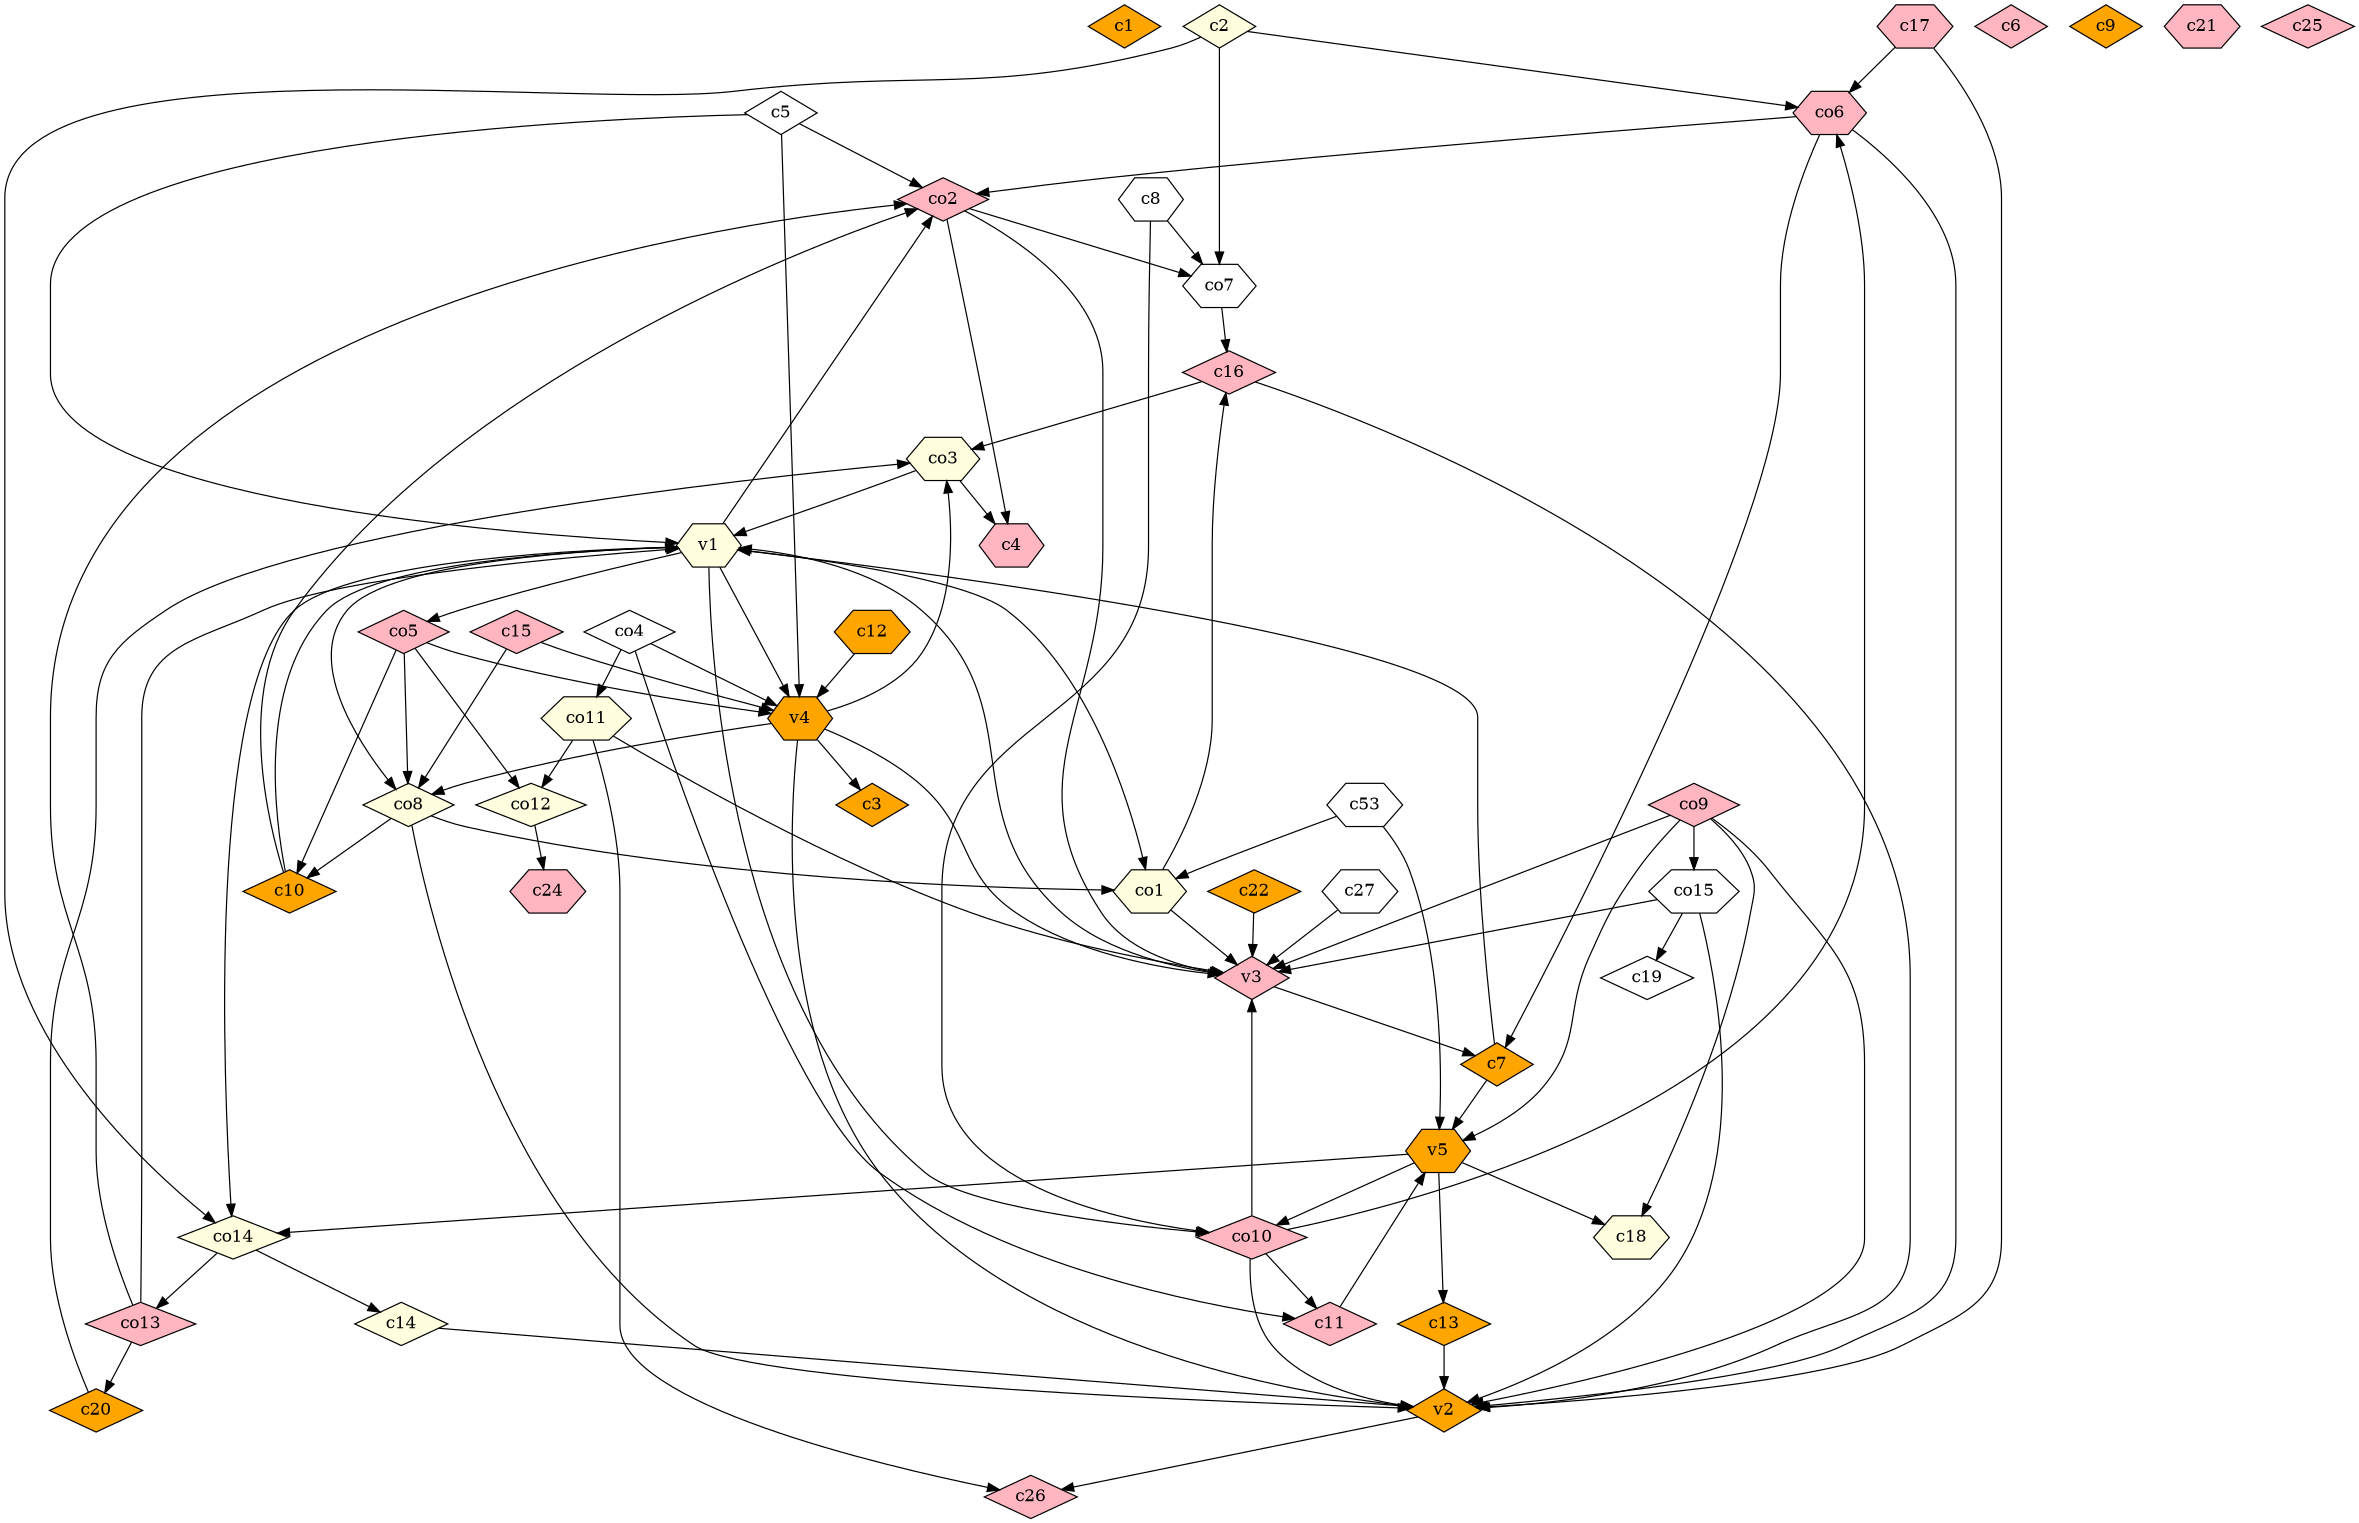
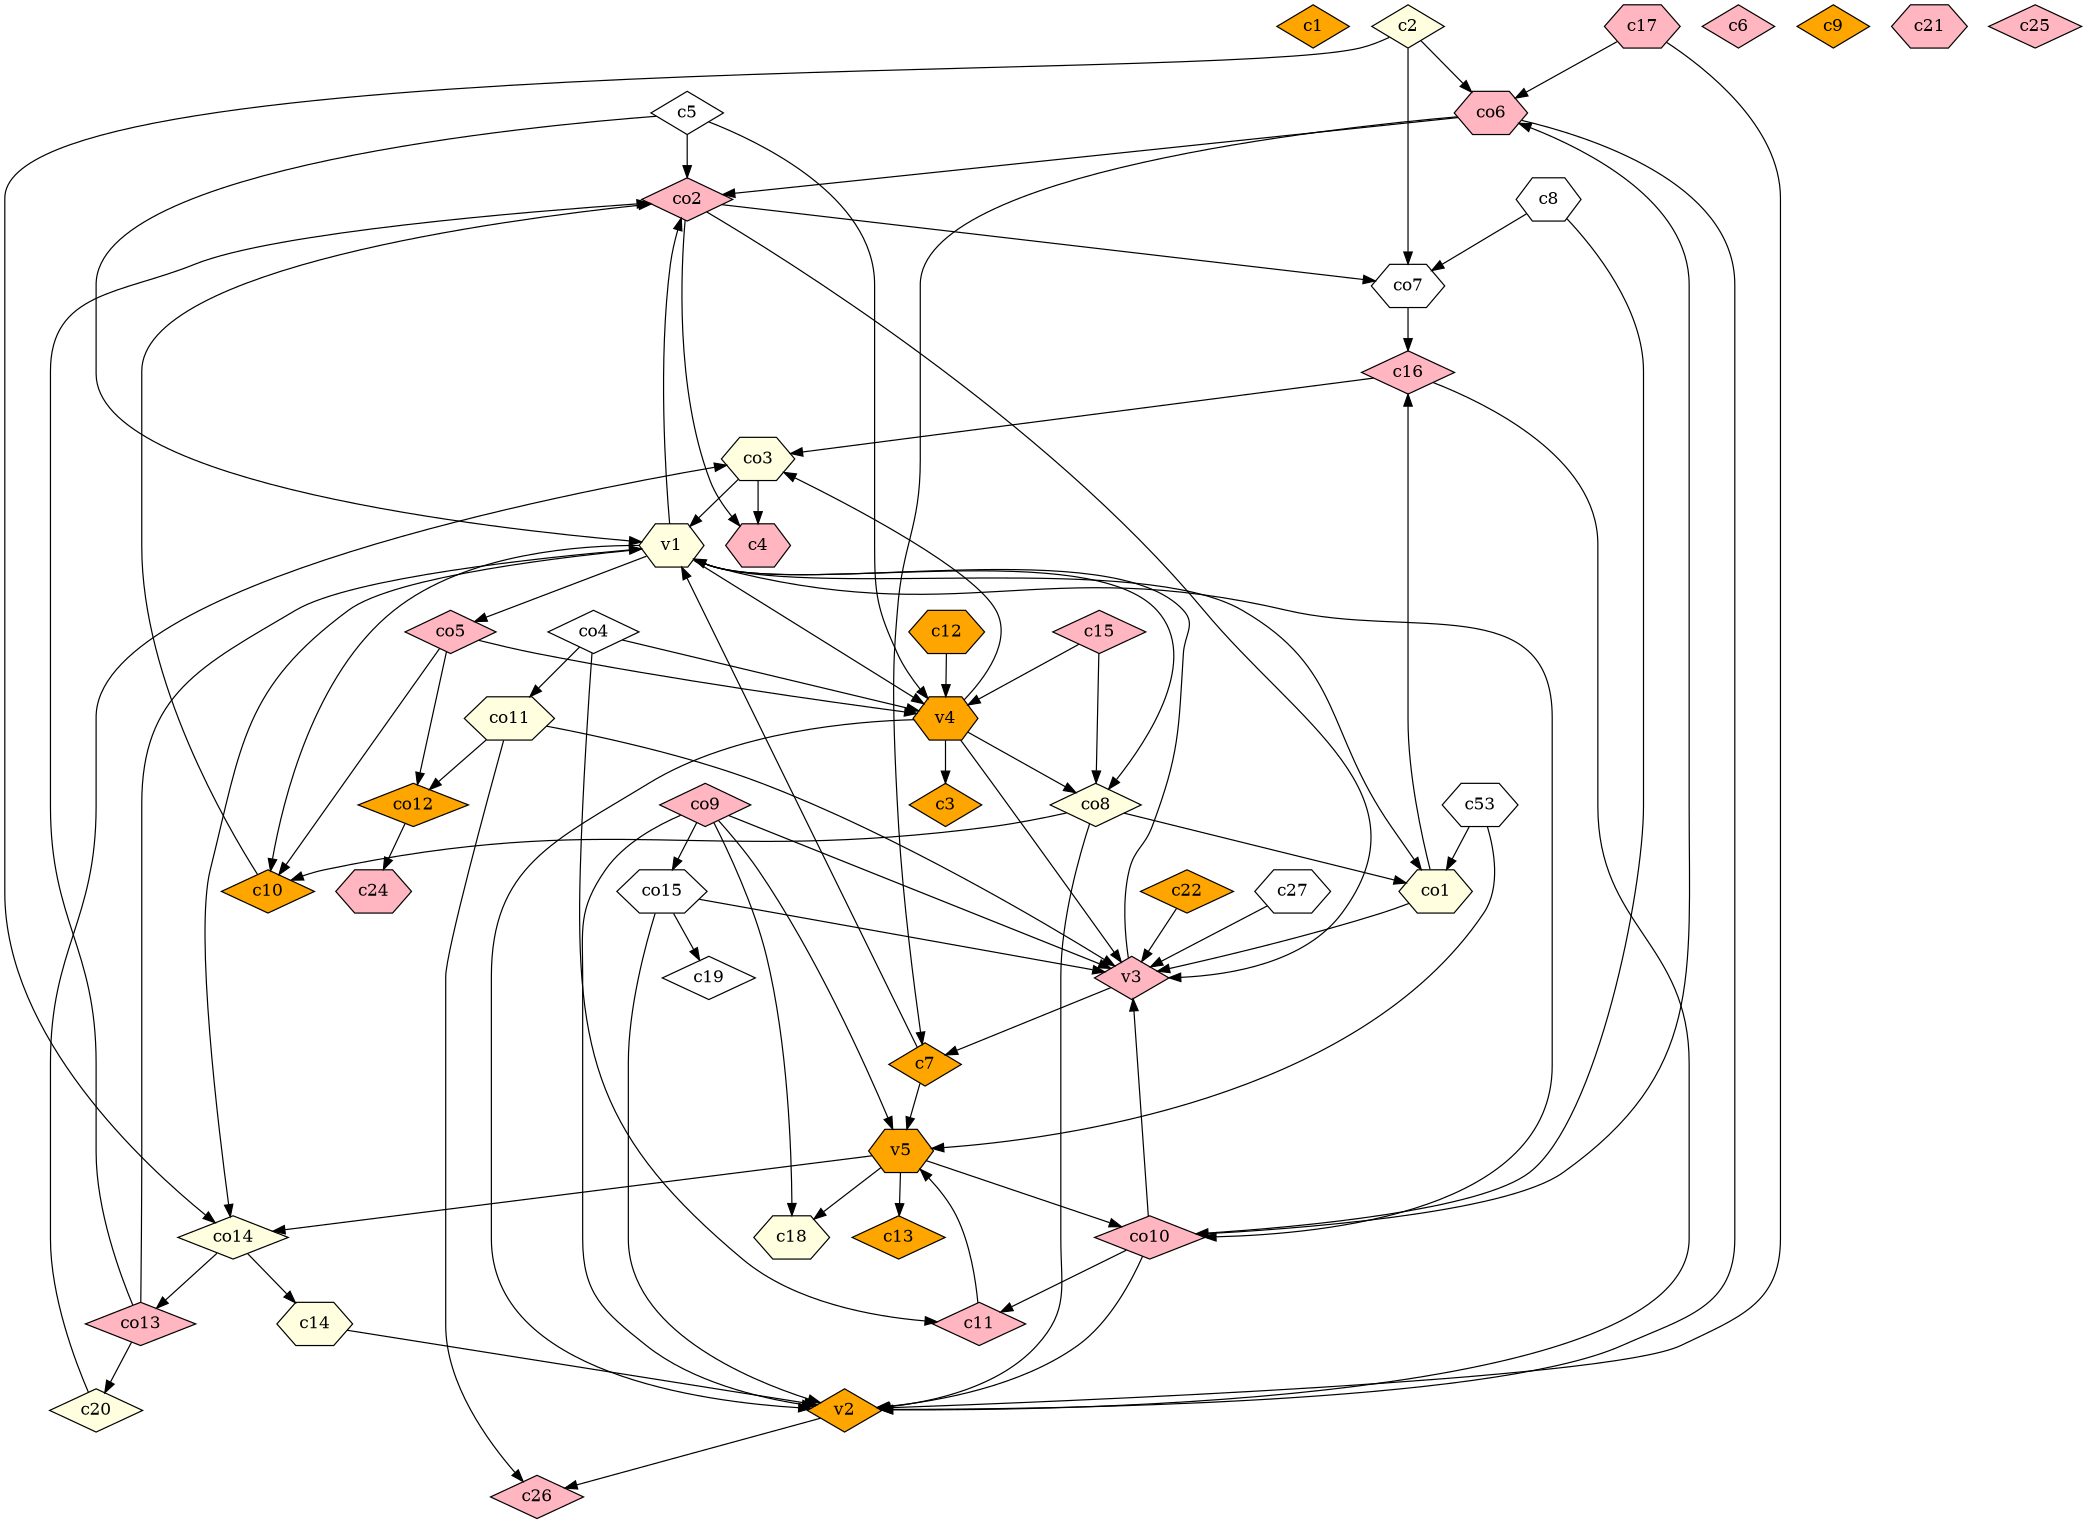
(345, 598) -> (385, 619)
(406, 712) -> none
(531, 805) -> (413, 805)
(401, 1324) -> (315, 1324)
(1444, 1361) -> none
(96, 1410) -> (96, 1410)
